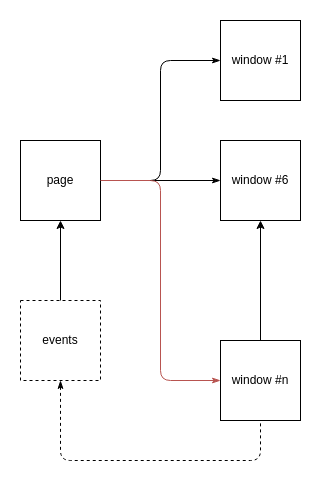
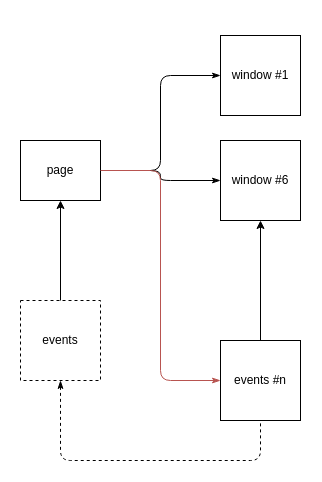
(261, 61) -> (261, 76)
(61, 181) -> (61, 171)
(261, 381) -> (261, 381)
